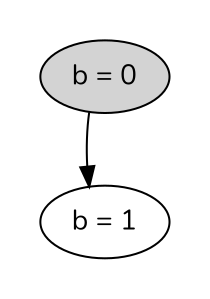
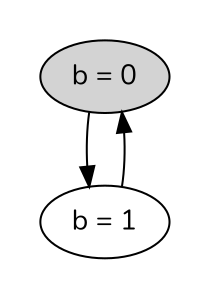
none -> (124, 160)
